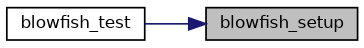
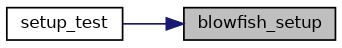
(76, 24) -> (65, 24)
